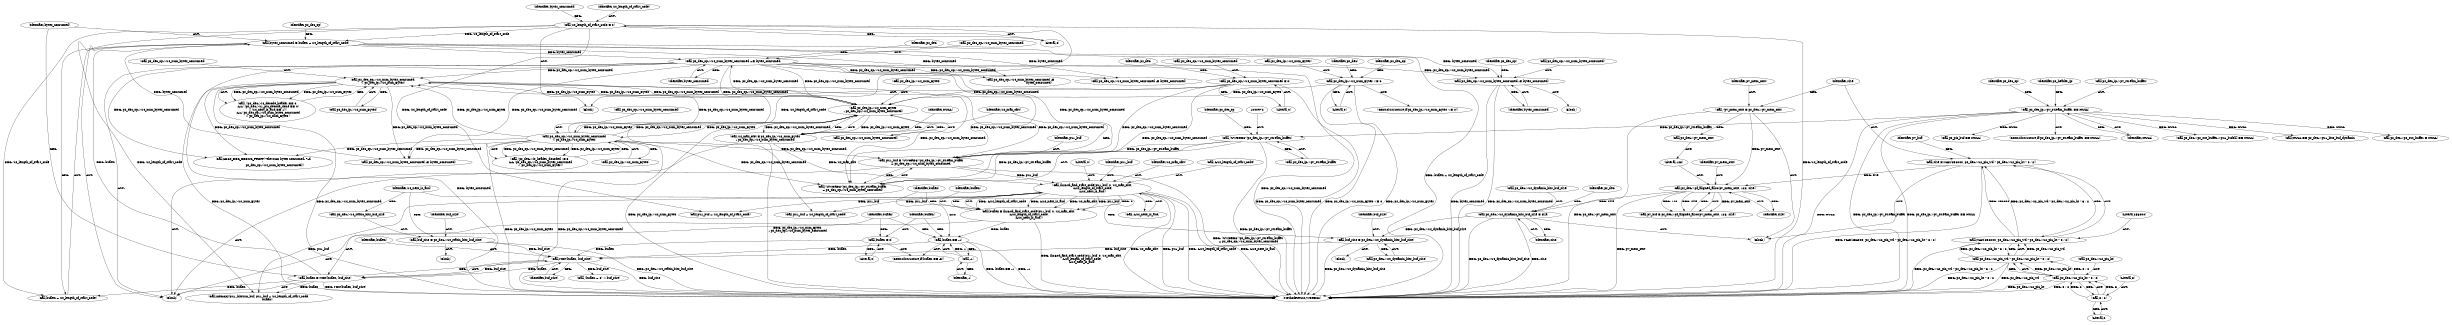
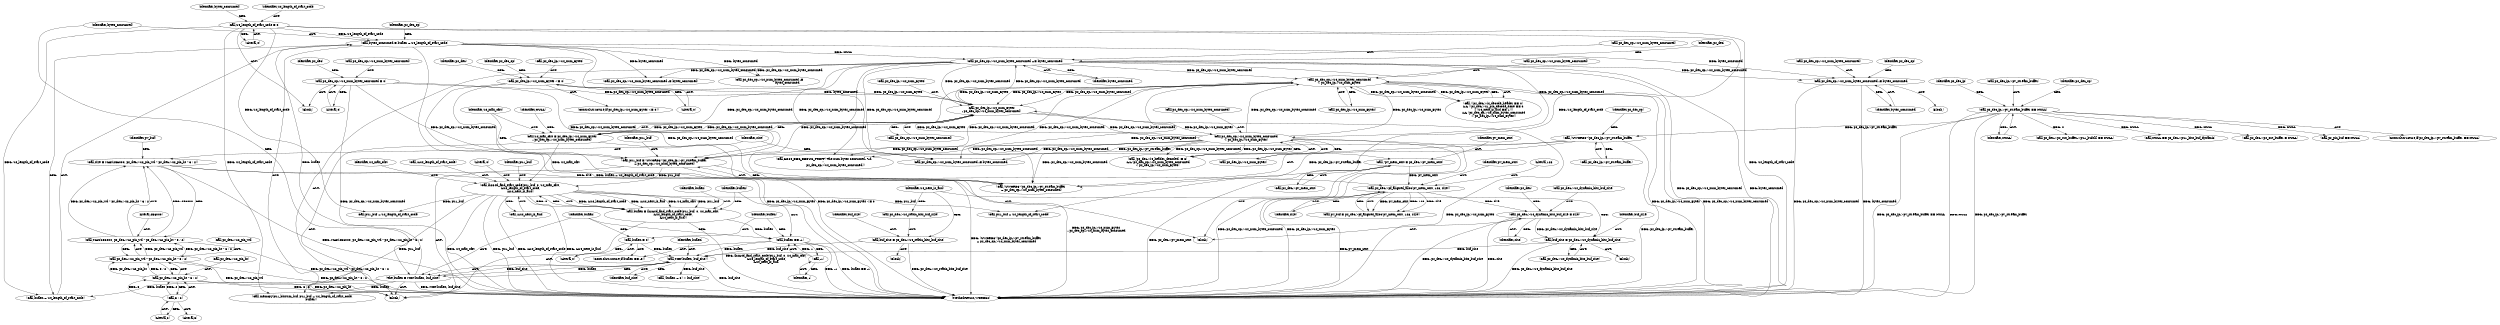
(564, 52) -> (843, 52)
(2055, 81) -> (1951, 81)
(1257, 110) -> none
(2168, 127) -> (2058, 127)
(1684, 150) -> (1344, 171)
none -> (233, 240)
(325, 278) -> (413, 278)
(2117, 289) -> (182, 307)
